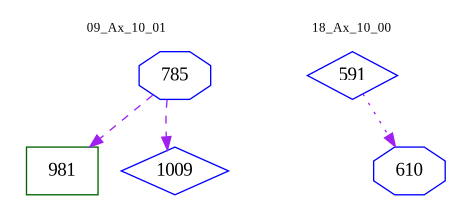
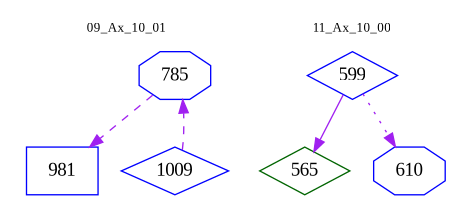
(352, 28) -> (352, 28)
(352, 76) -> (352, 76)
(166, 118) -> (184, 132)
(62, 171) -> (62, 171)
none -> (305, 171)
